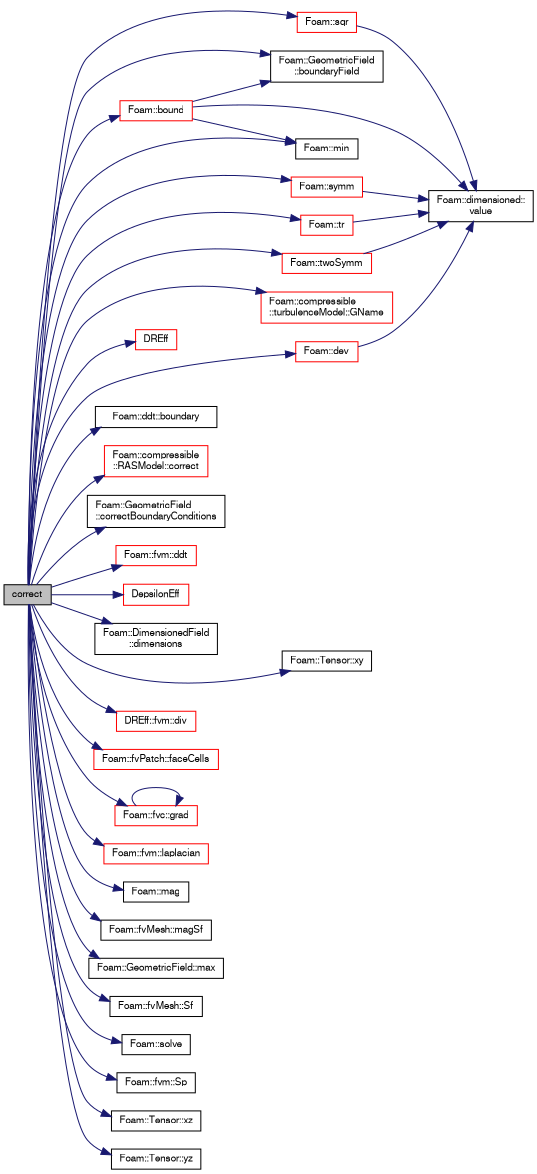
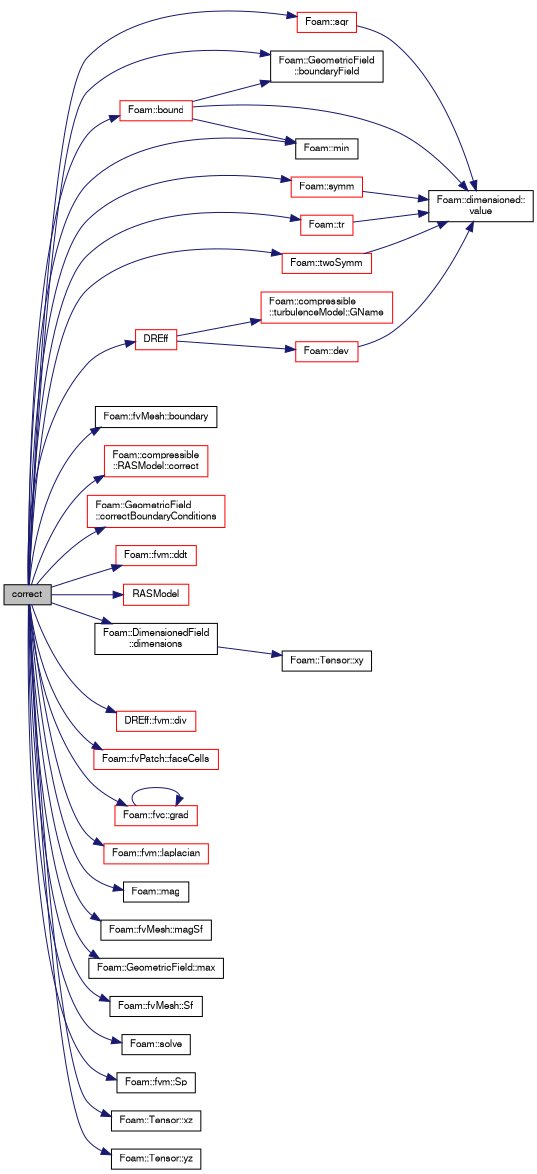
(64, 363) -> (214, 329)
(88, 397) -> (231, 345)
(156, 417) -> (156, 417)
(156, 511) -> (156, 511)
(156, 595) -> (156, 595)
(142, 680) -> (245, 650)
